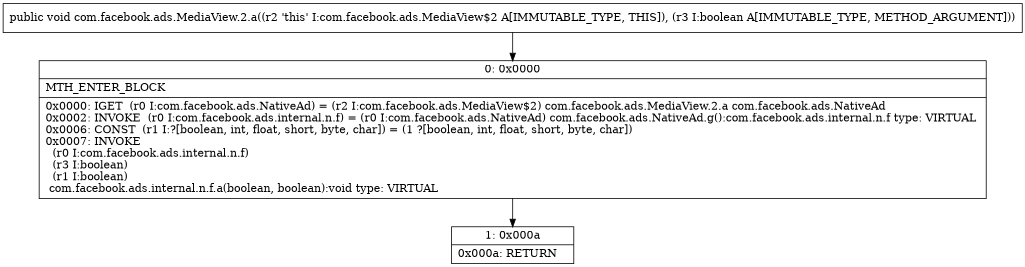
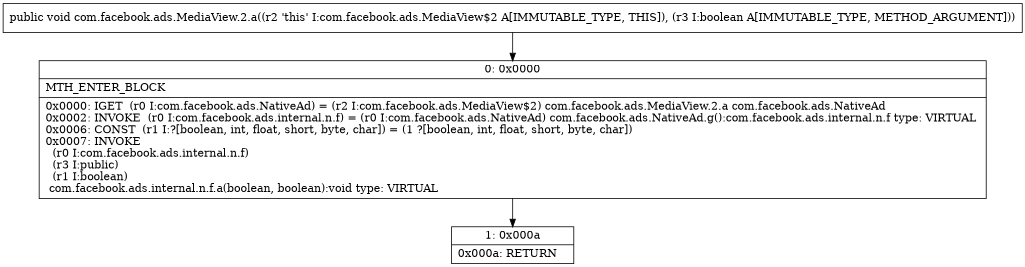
(87, 165) -> (82, 165)
